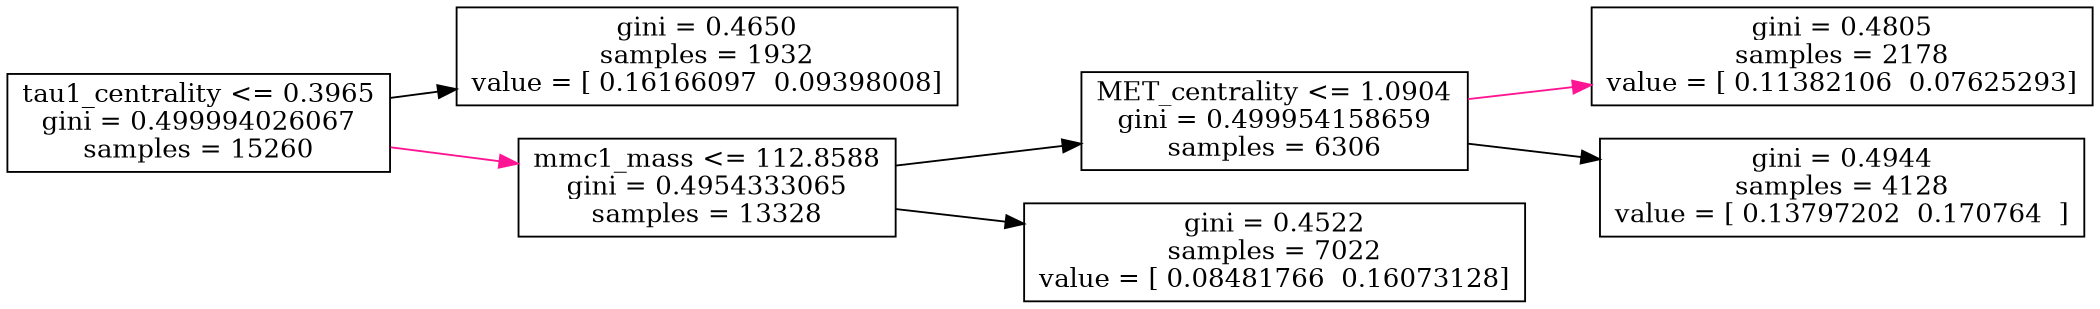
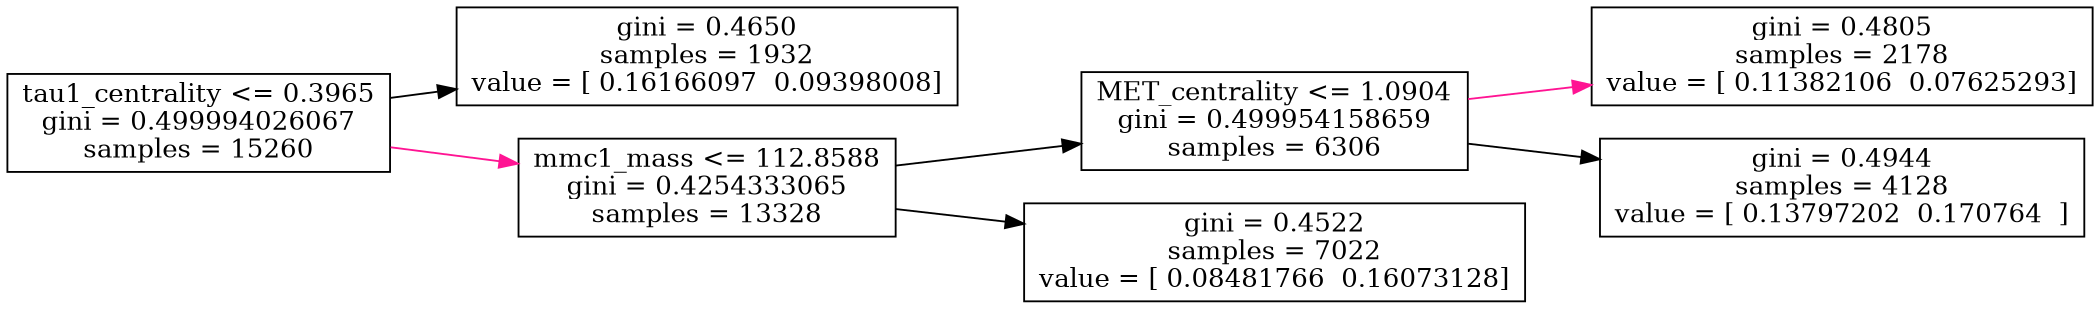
(707, 188) -> (707, 188)
